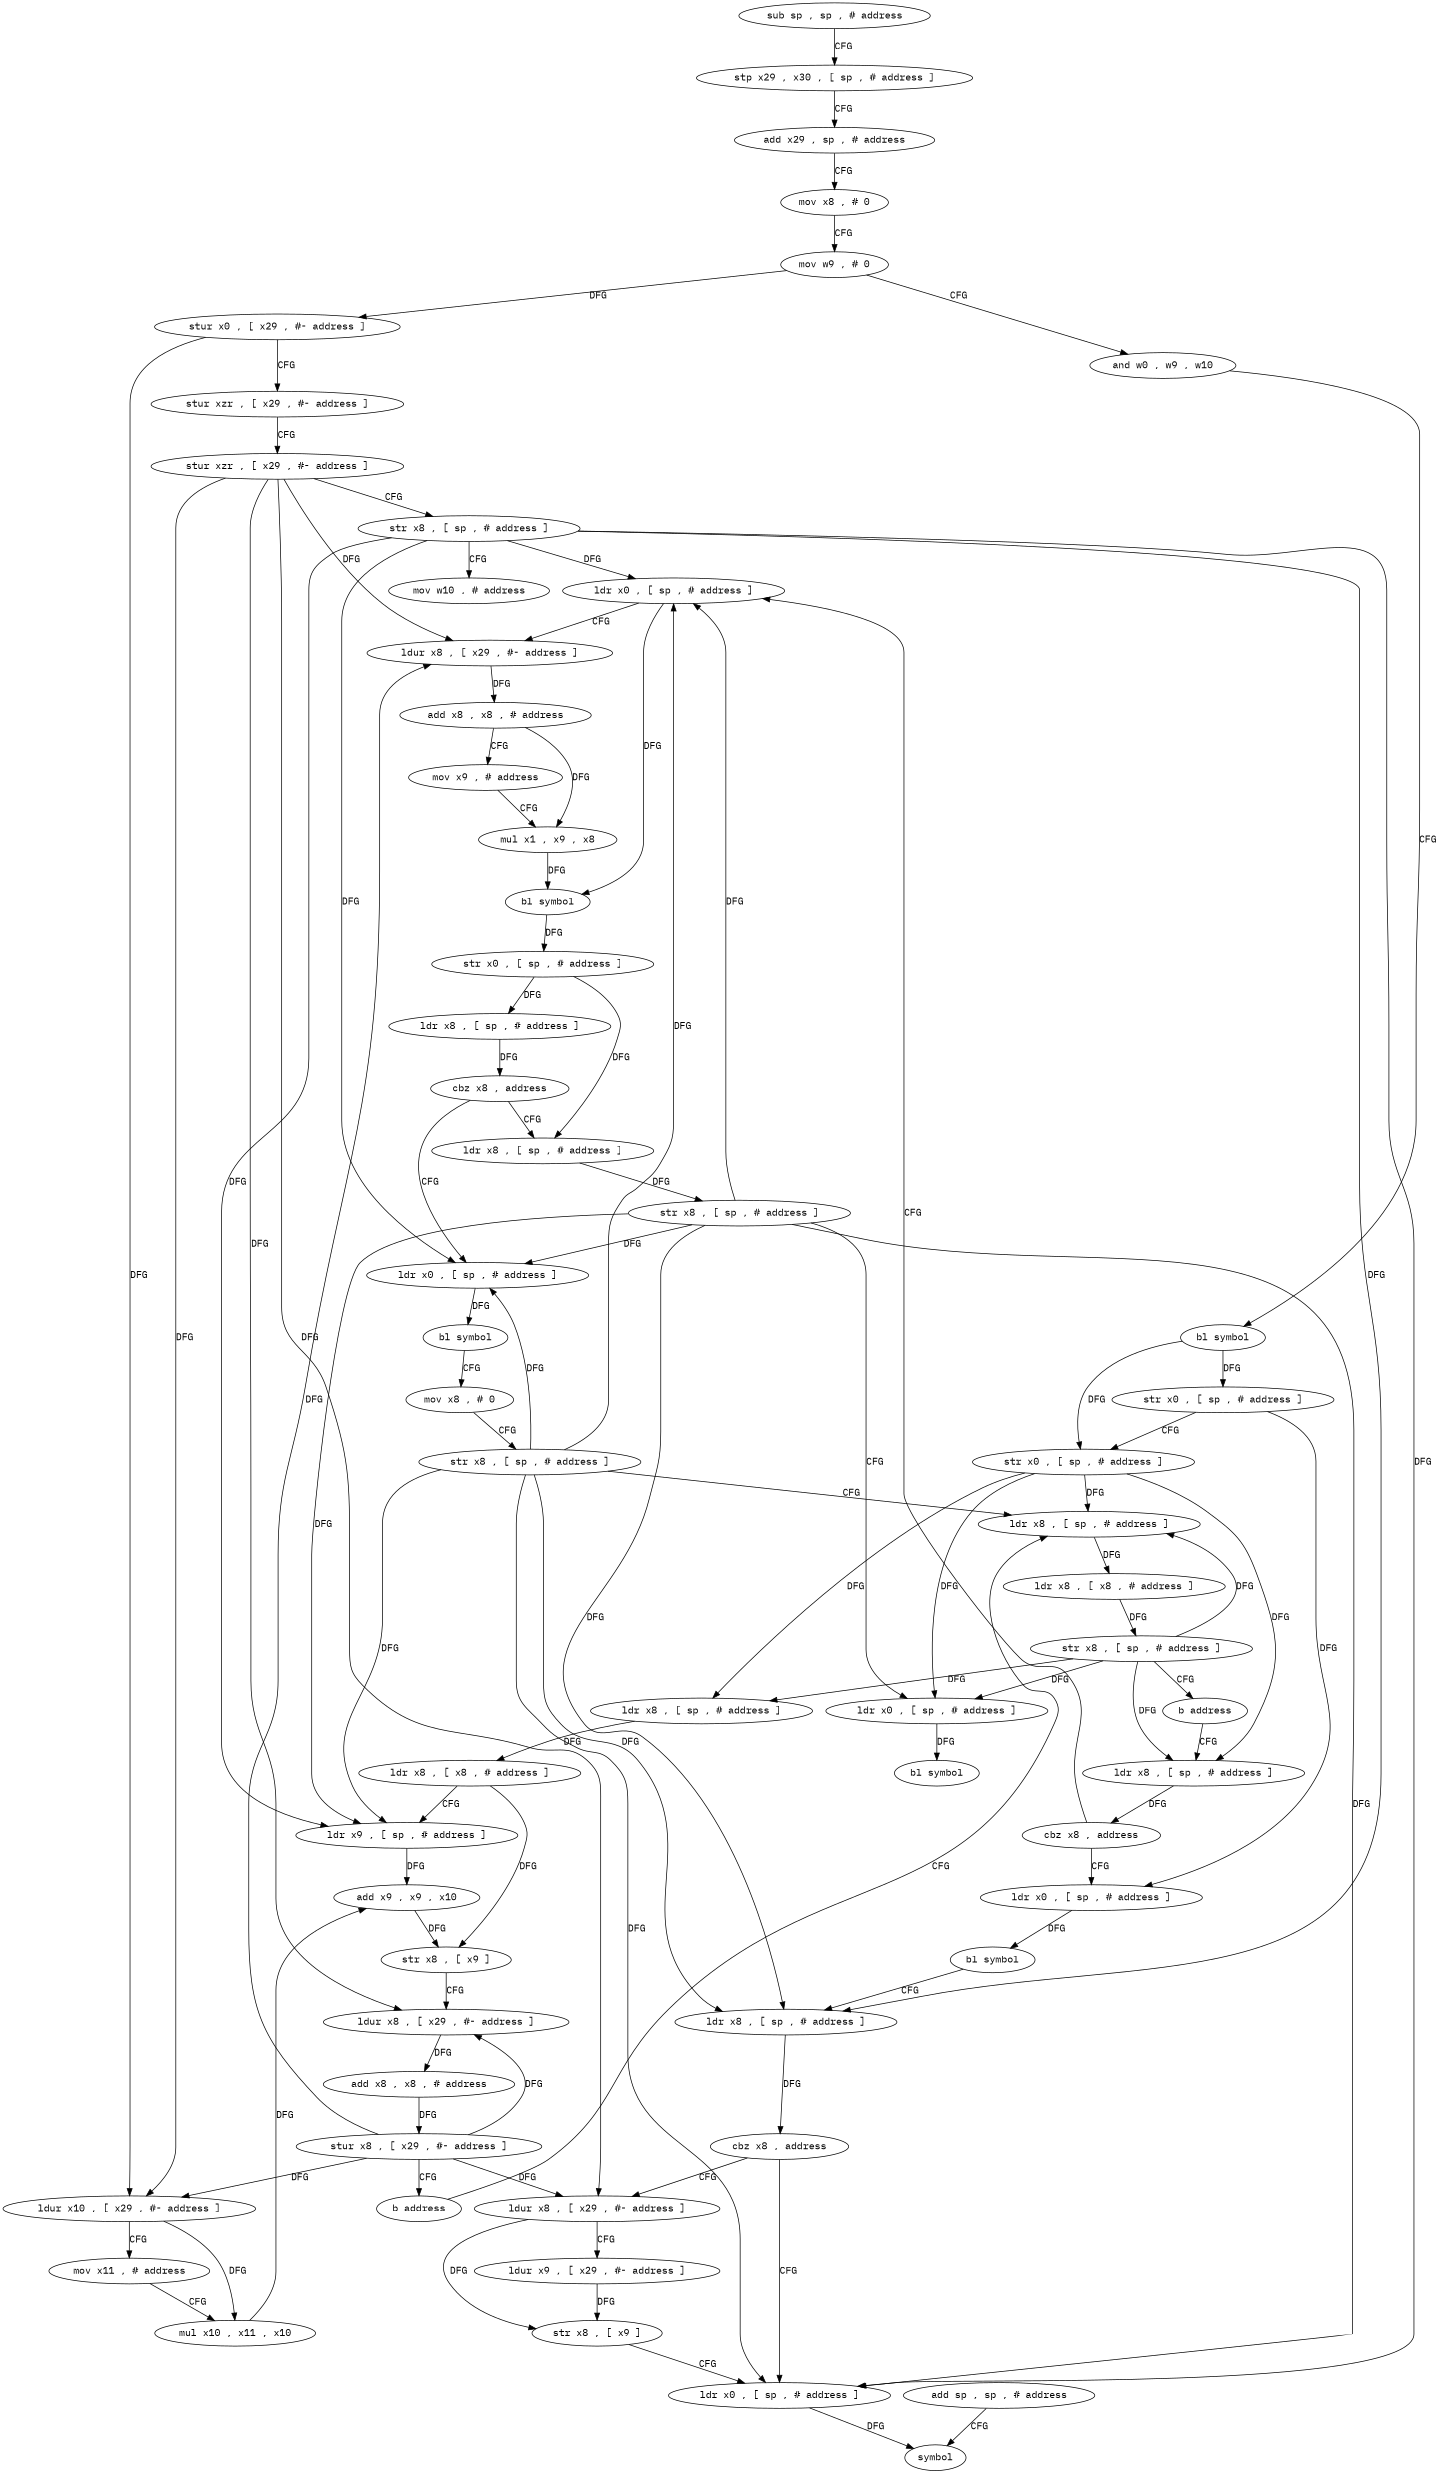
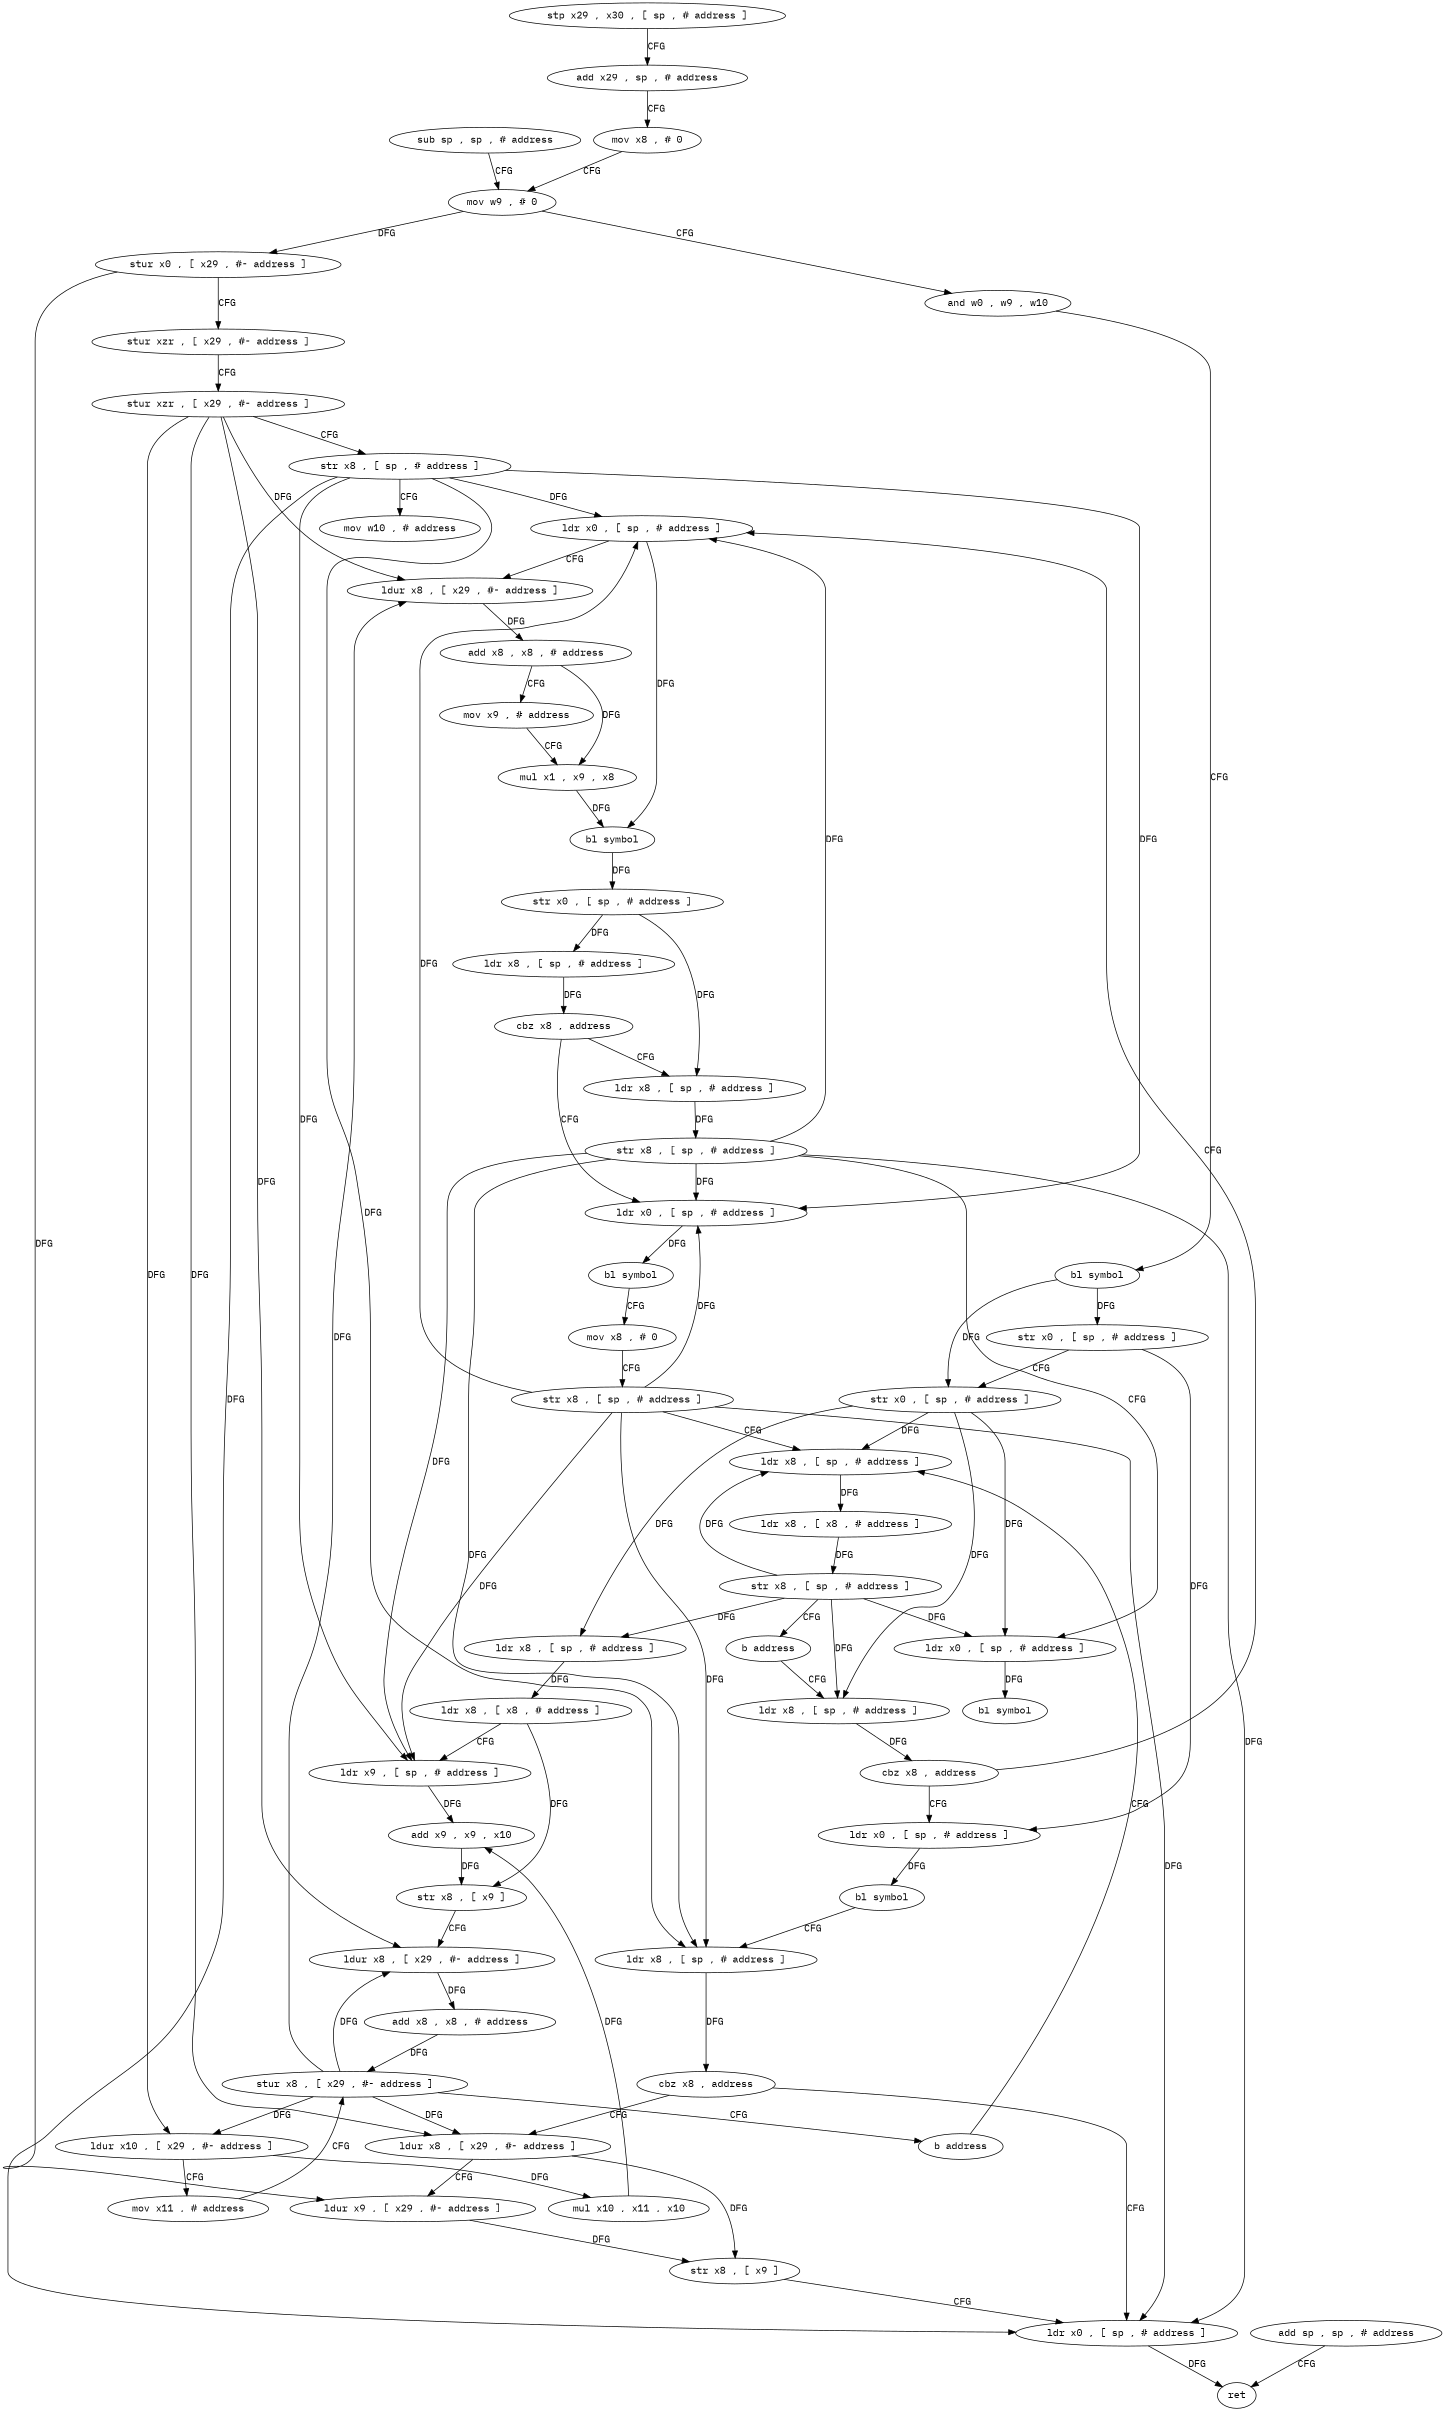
(835, 43) -> (493, 168)
(130, 1242) -> (35, 1365)
(179, 2300) -> (306, 2167)
(935, 2458) -> (1237, 2395)
